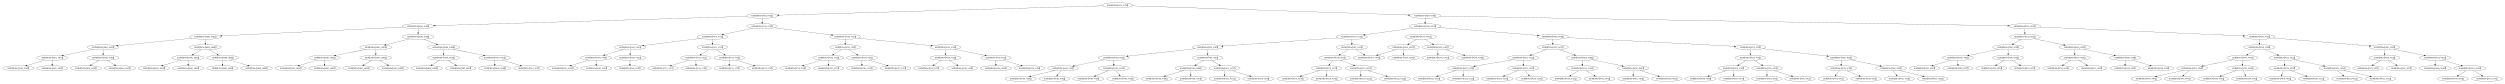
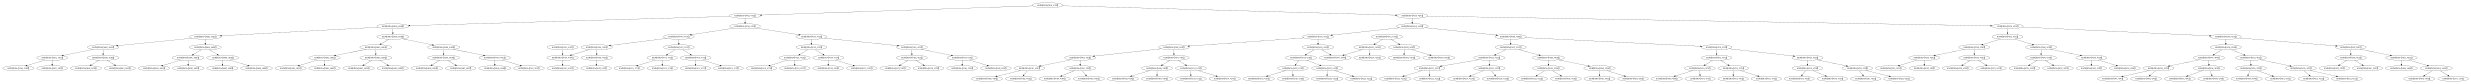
(580, 63) -> (563, 52)
